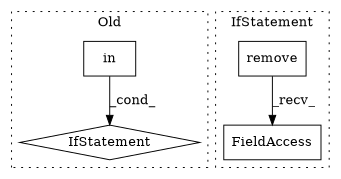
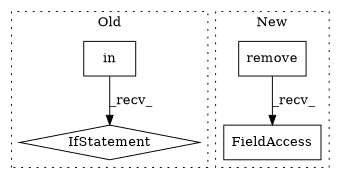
(272, 23) -> (272, 23)
(133, 101) -> (131, 101)
